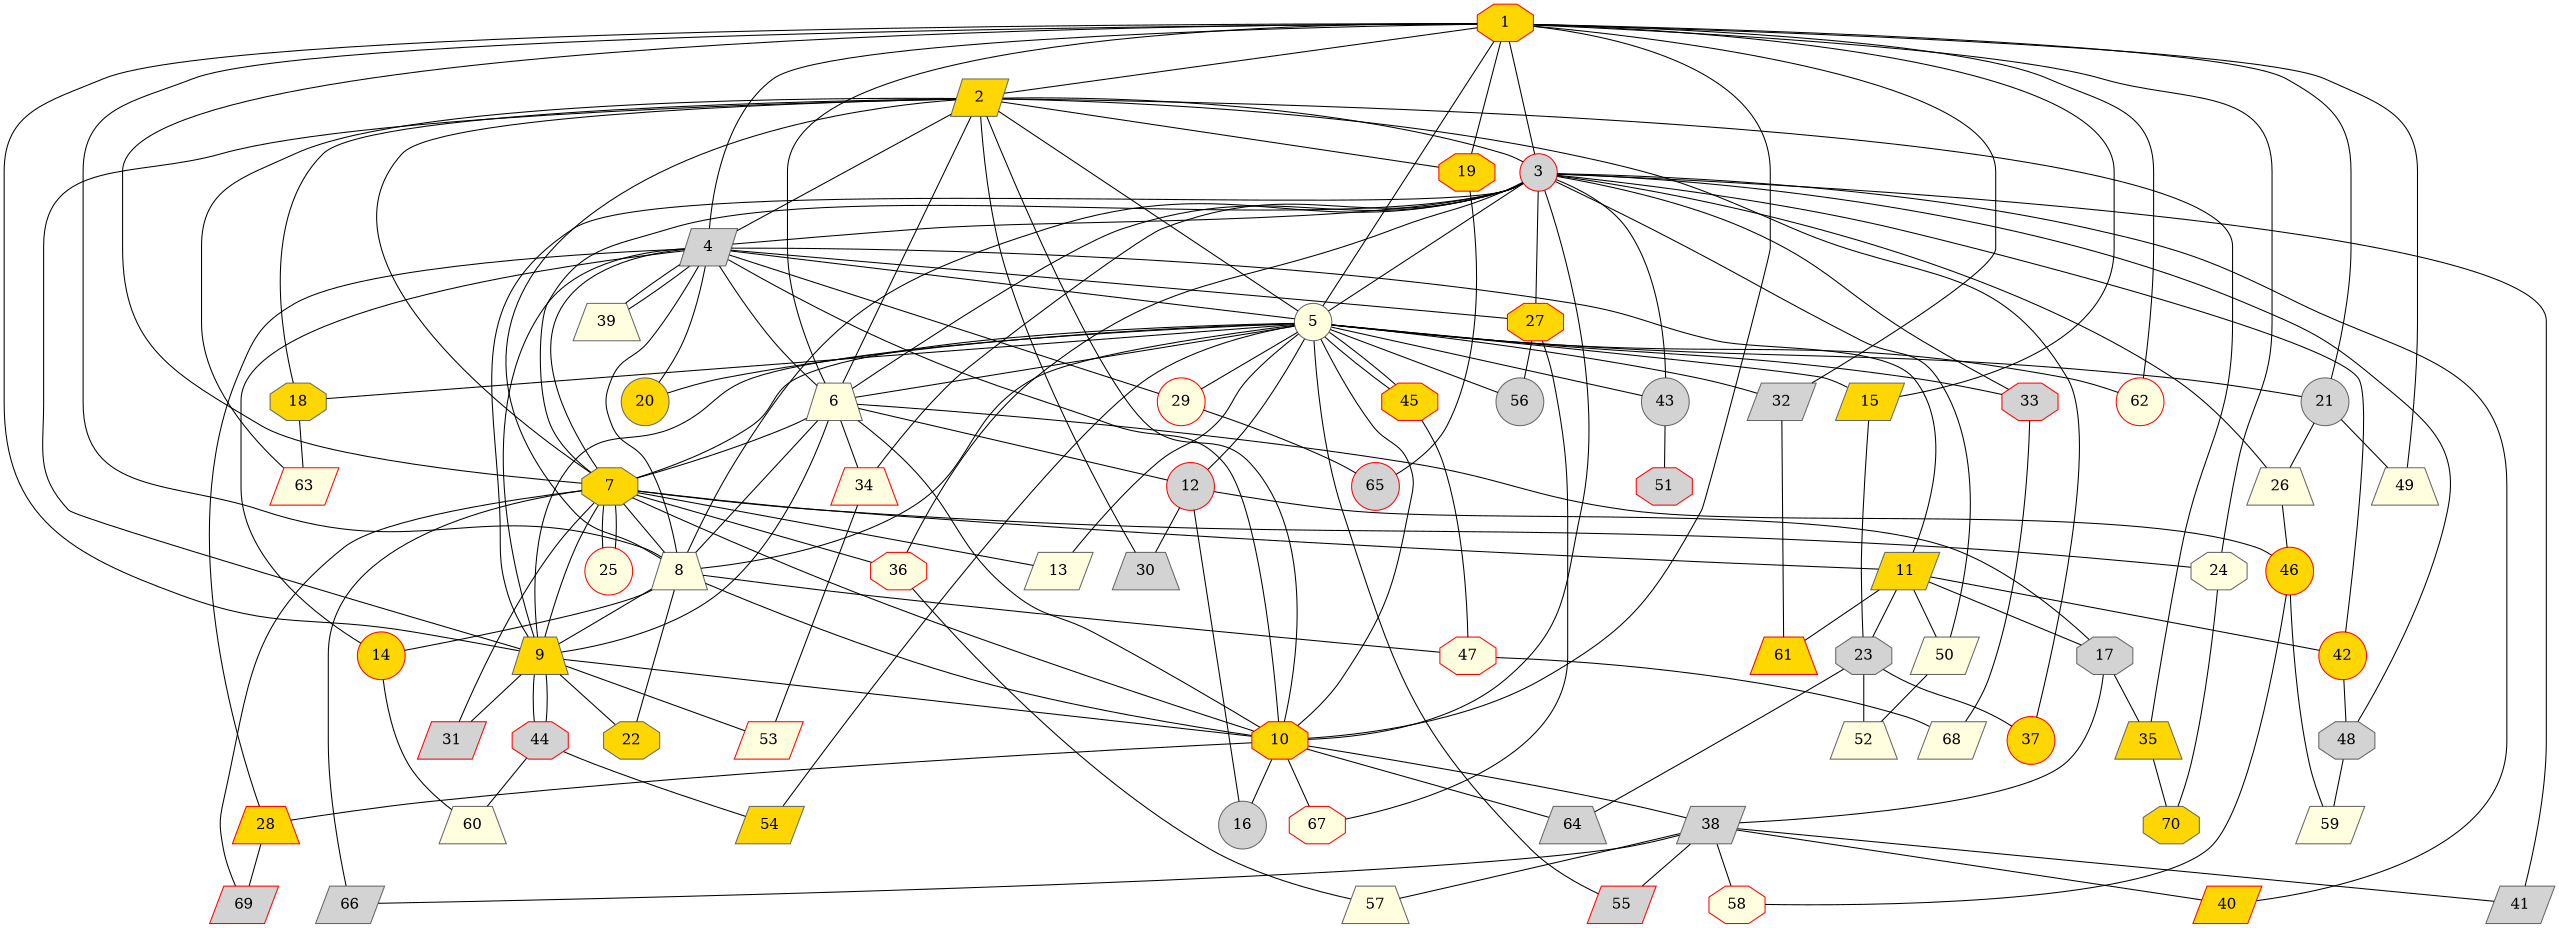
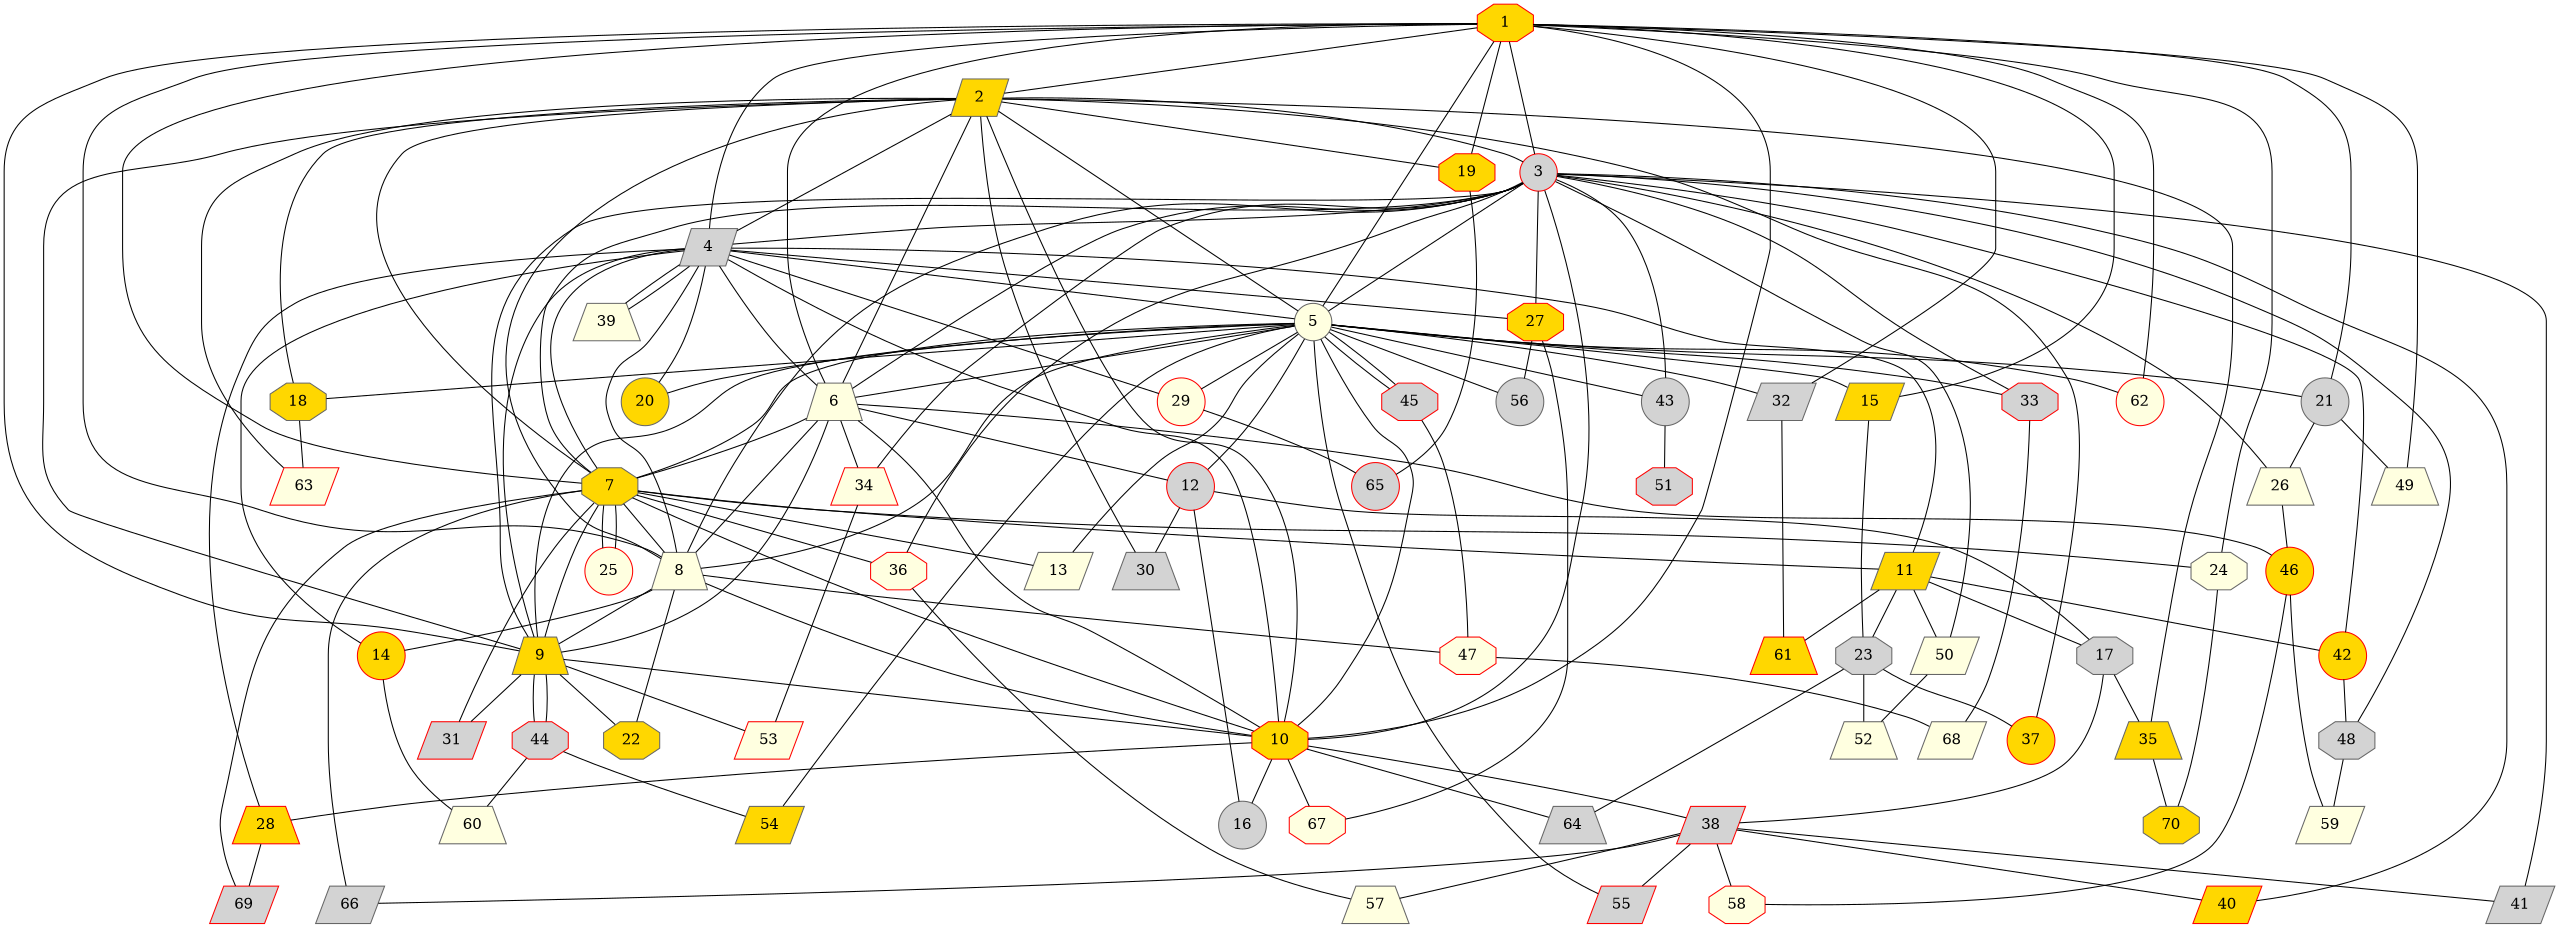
(1410, 402) -> (1410, 402)
(1711, 825) -> (1711, 825)
